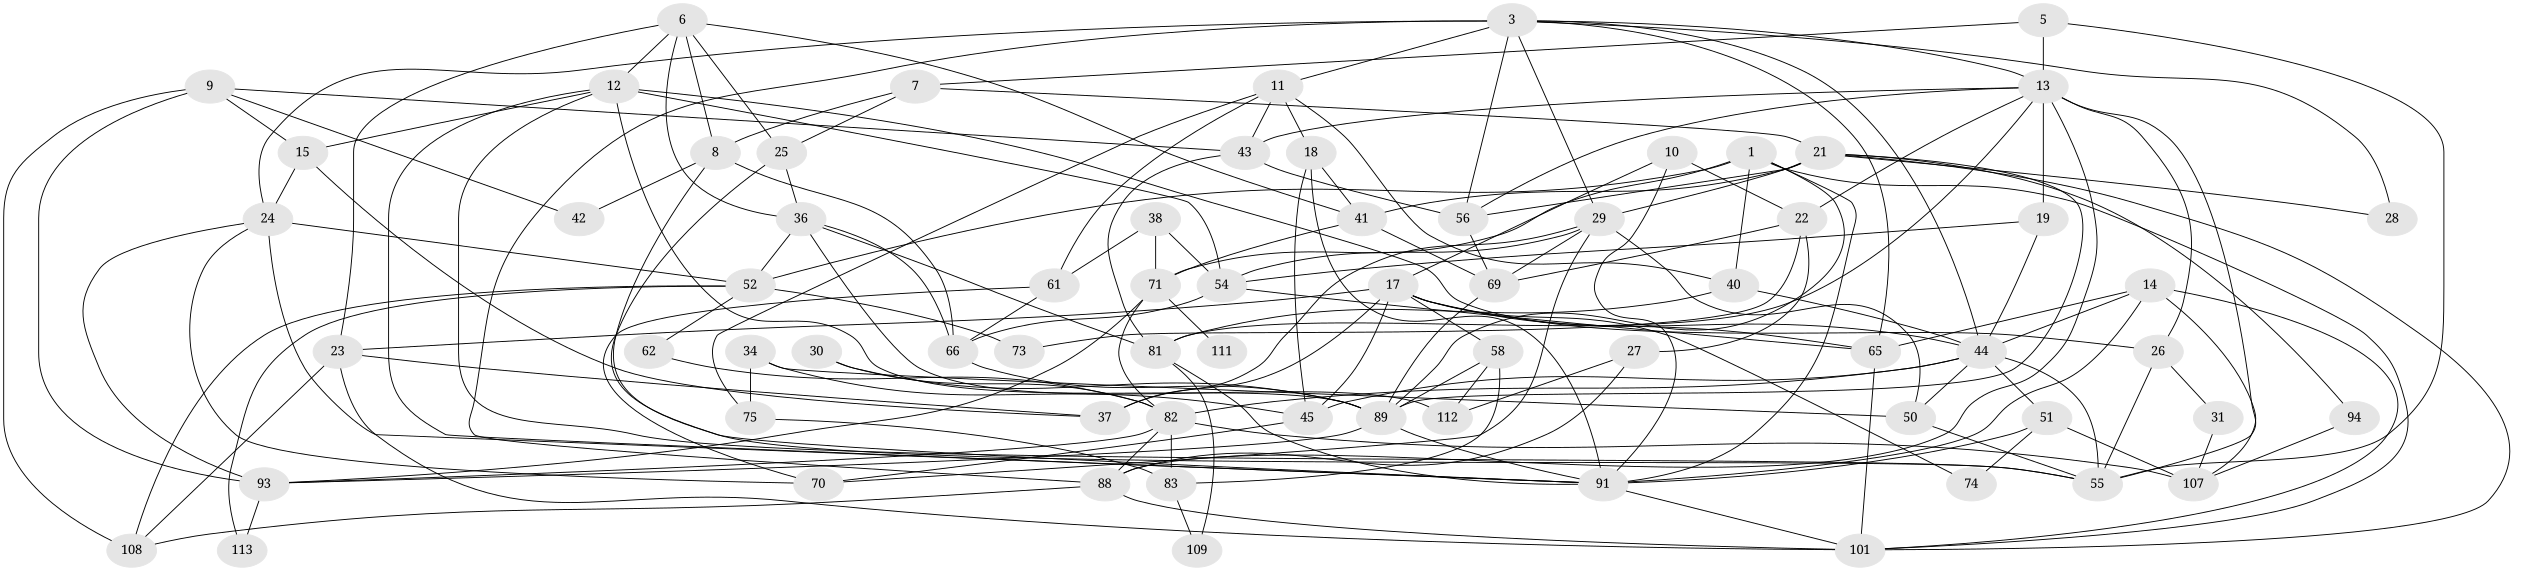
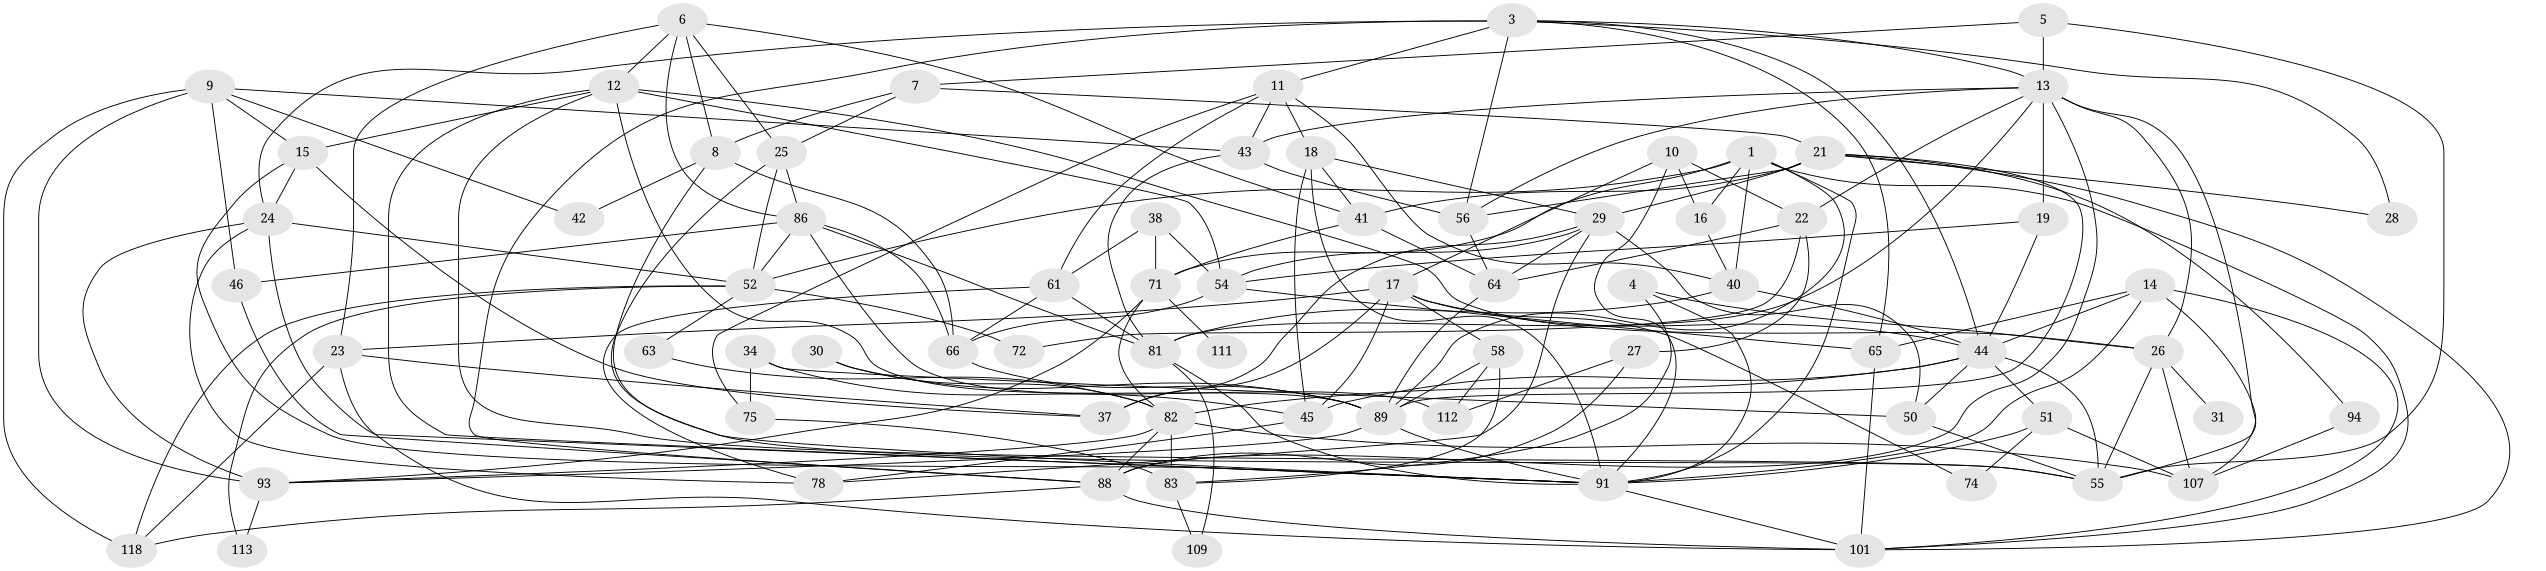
(1552, 111) -> (1455, 186)
none -> (767, 206)
(801, 219) -> (801, 219)
none -> (1701, 219)
none -> (237, 285)
(1495, 285) -> (1495, 285)
none -> (1633, 285)
none -> (1089, 308)
(1631, 326) -> none
(649, 352) -> (649, 352)
(1019, 352) -> (1019, 352)
(2207, 448) -> (2176, 418)
none -> (650, 462)
(819, 484) -> (819, 484)
(132, 551) -> (132, 551)
